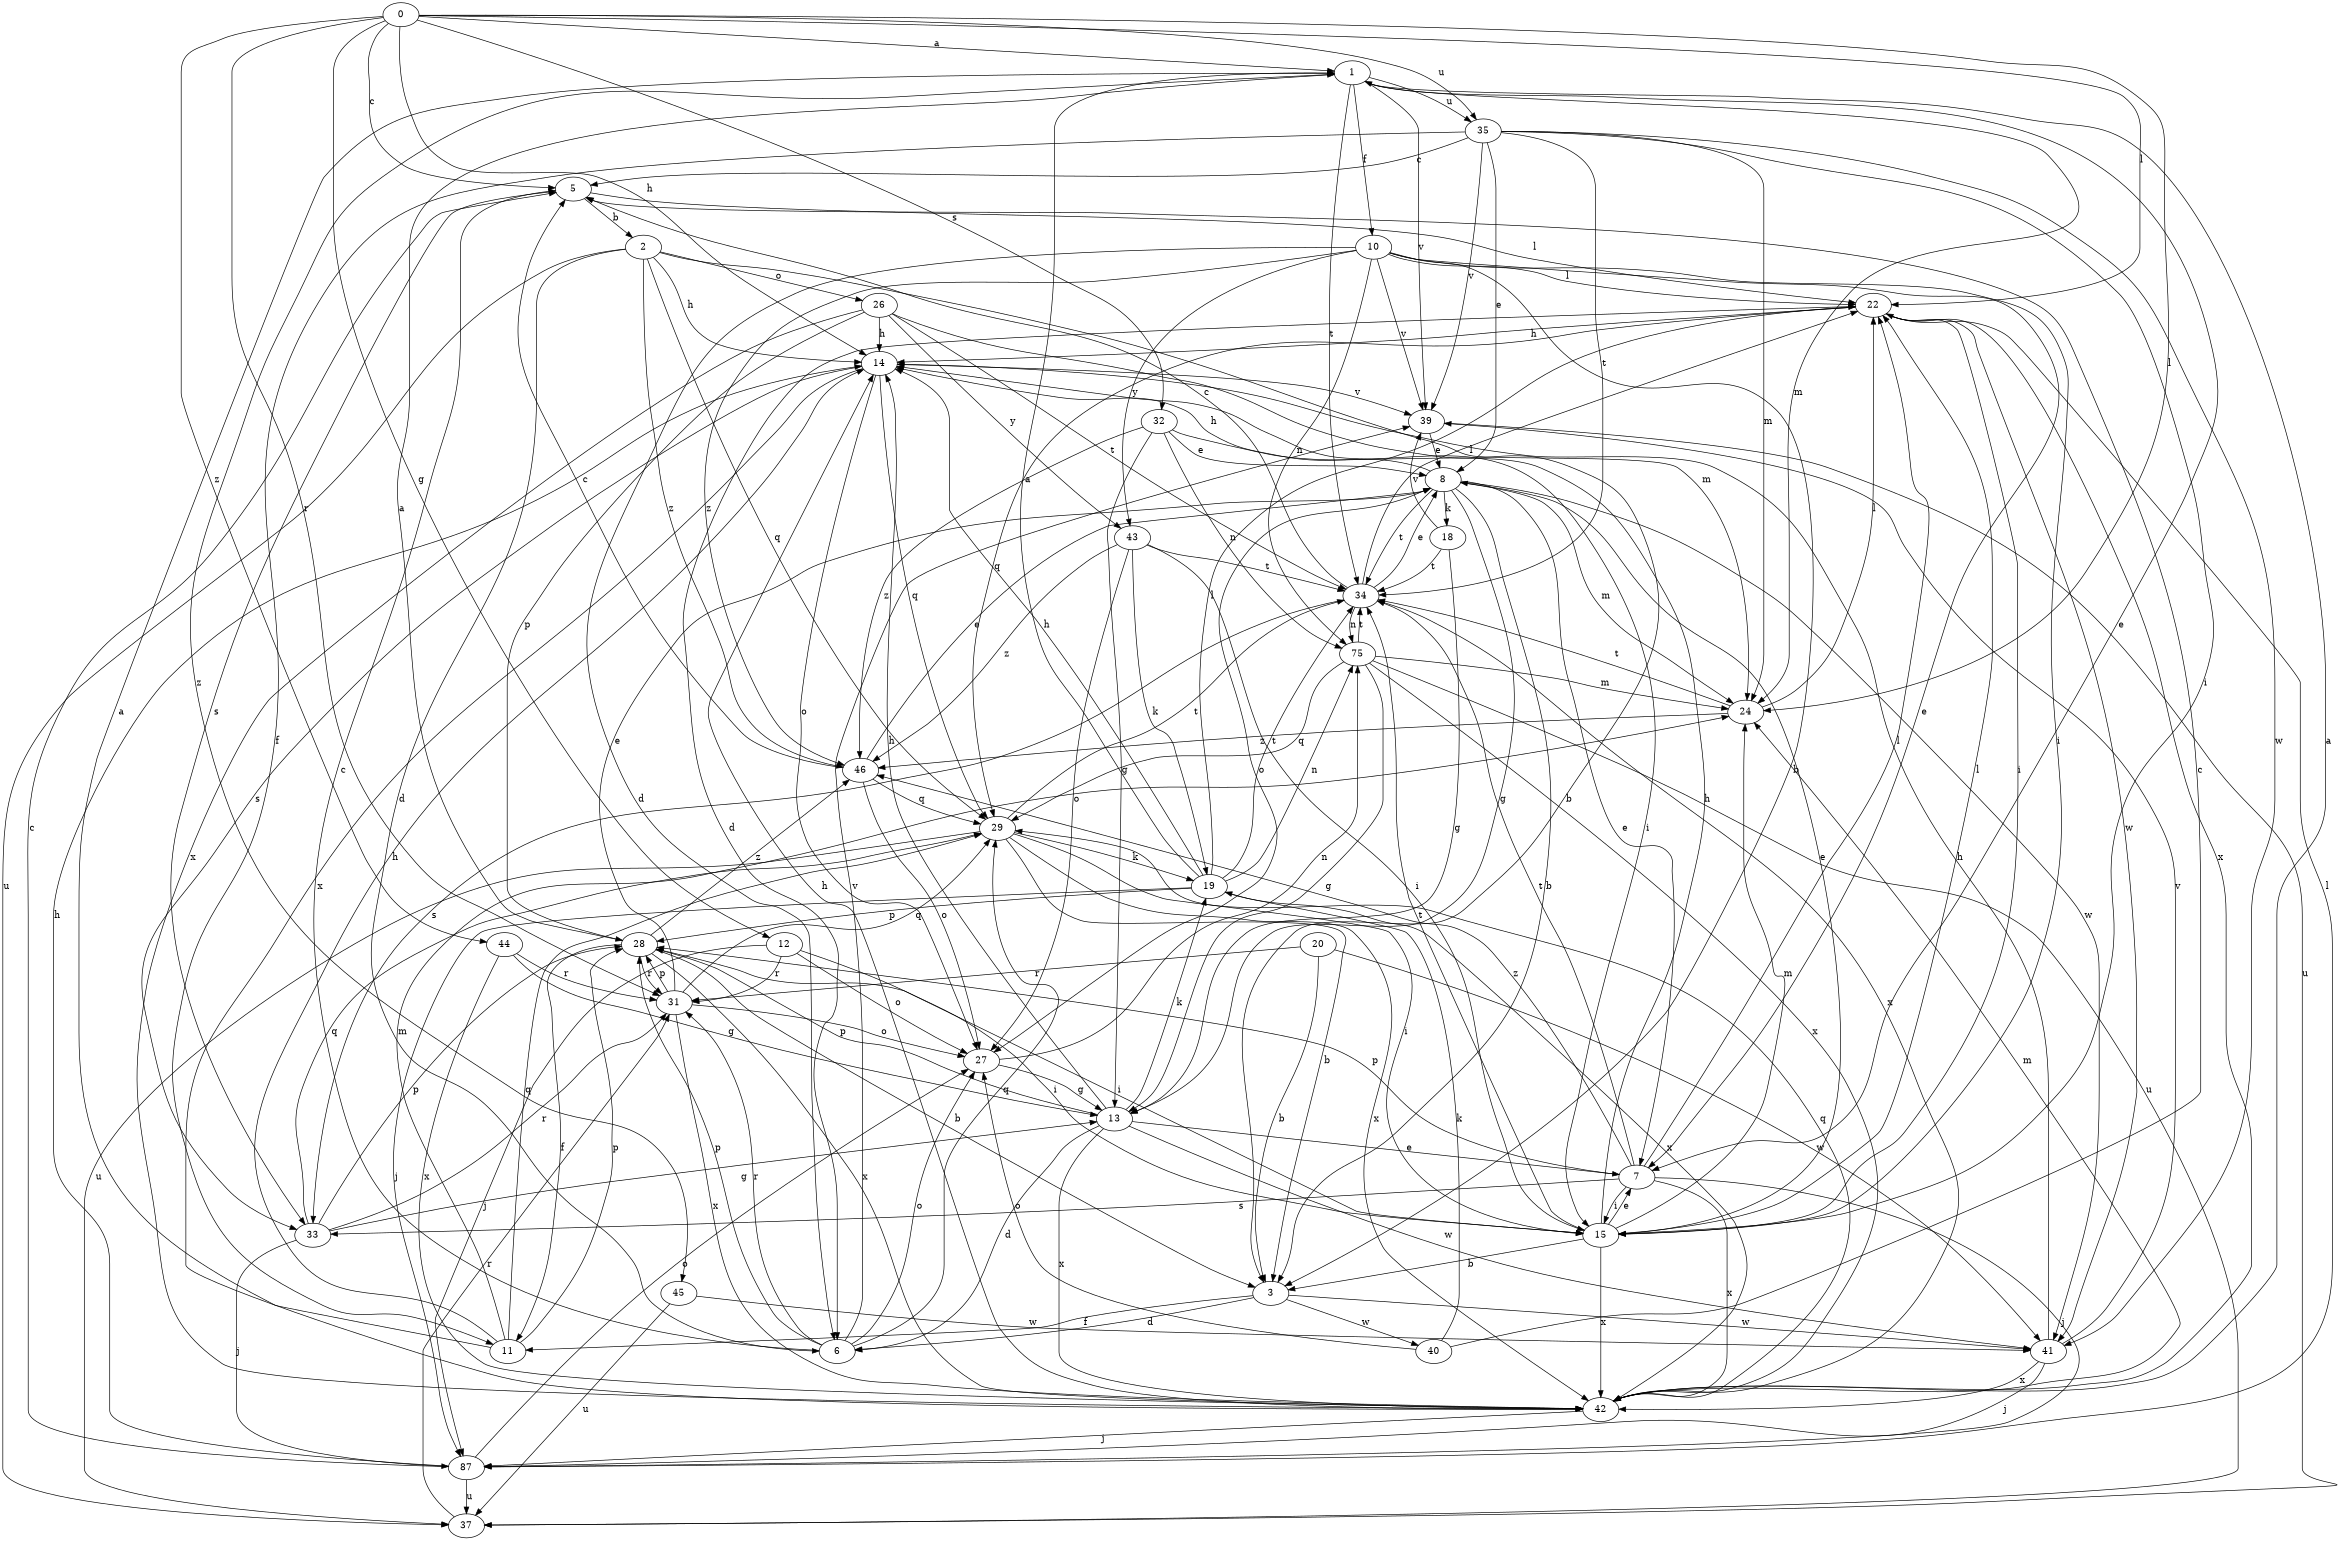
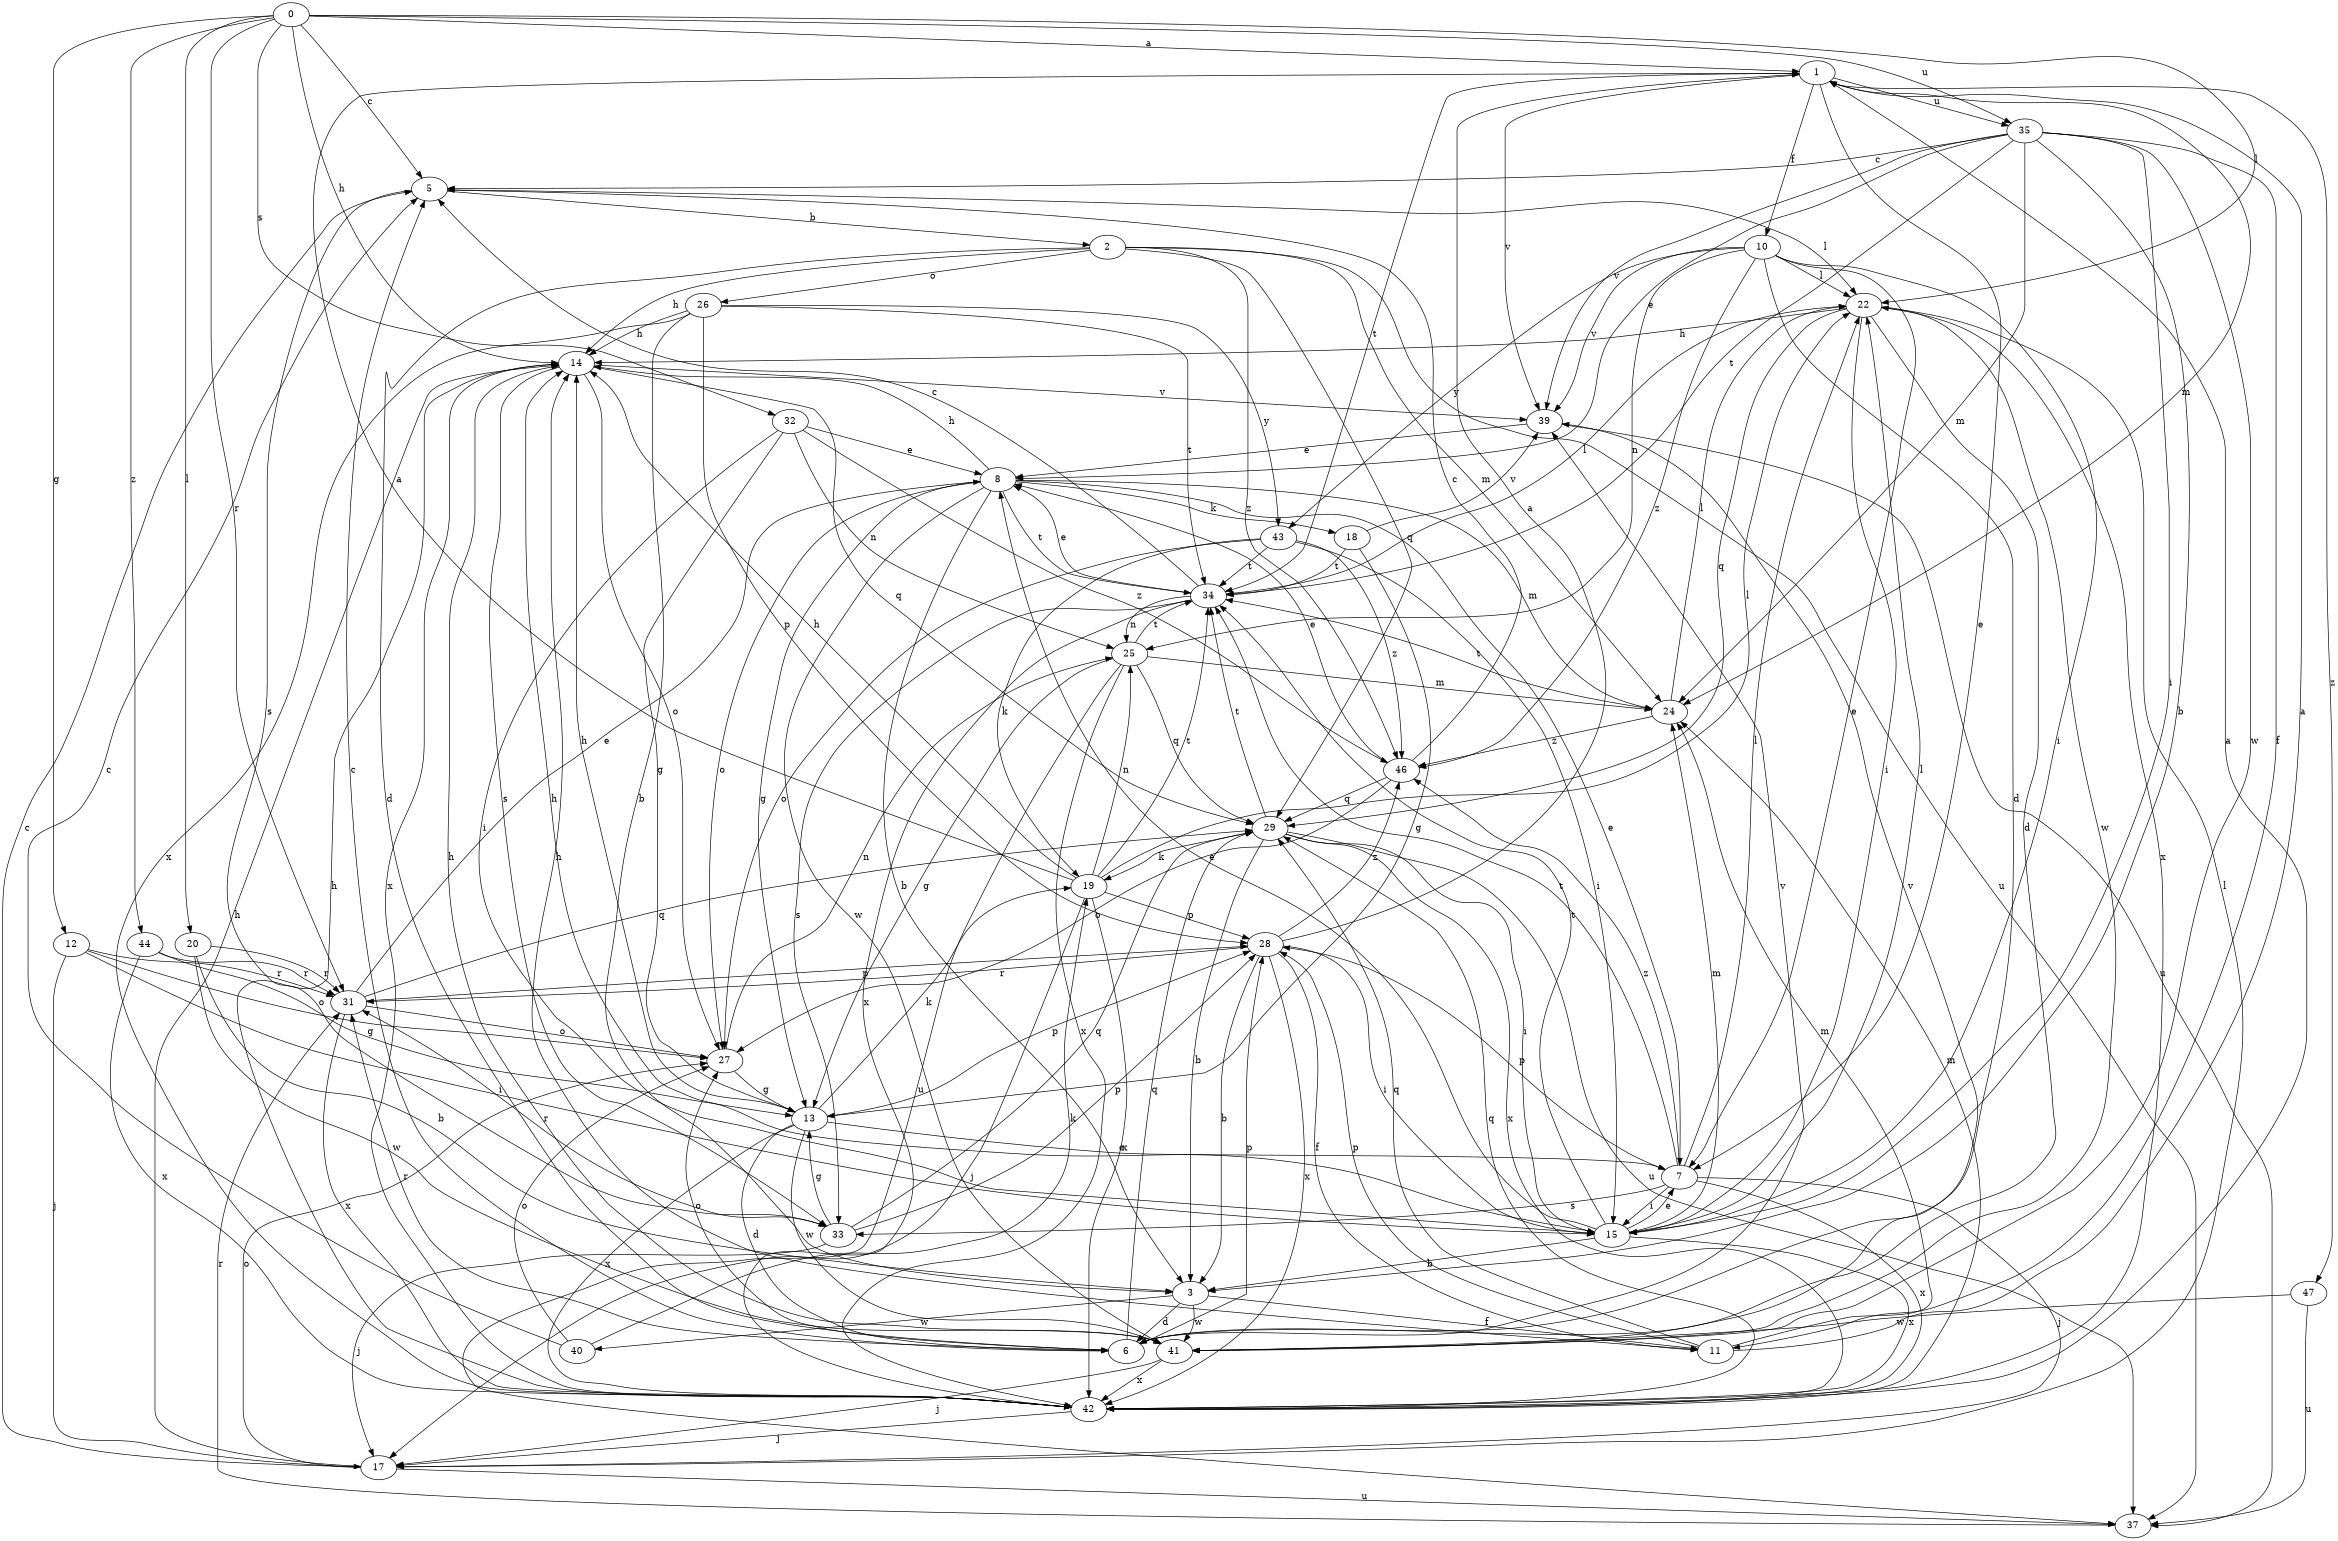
(1712, 39) -> (186, 442)
(1358, 654) -> (1130, 654)
(1799, 736) -> (2063, 1000)
(679, 1293) -> (2309, 1293)
(466, 1468) -> (379, 1468)
